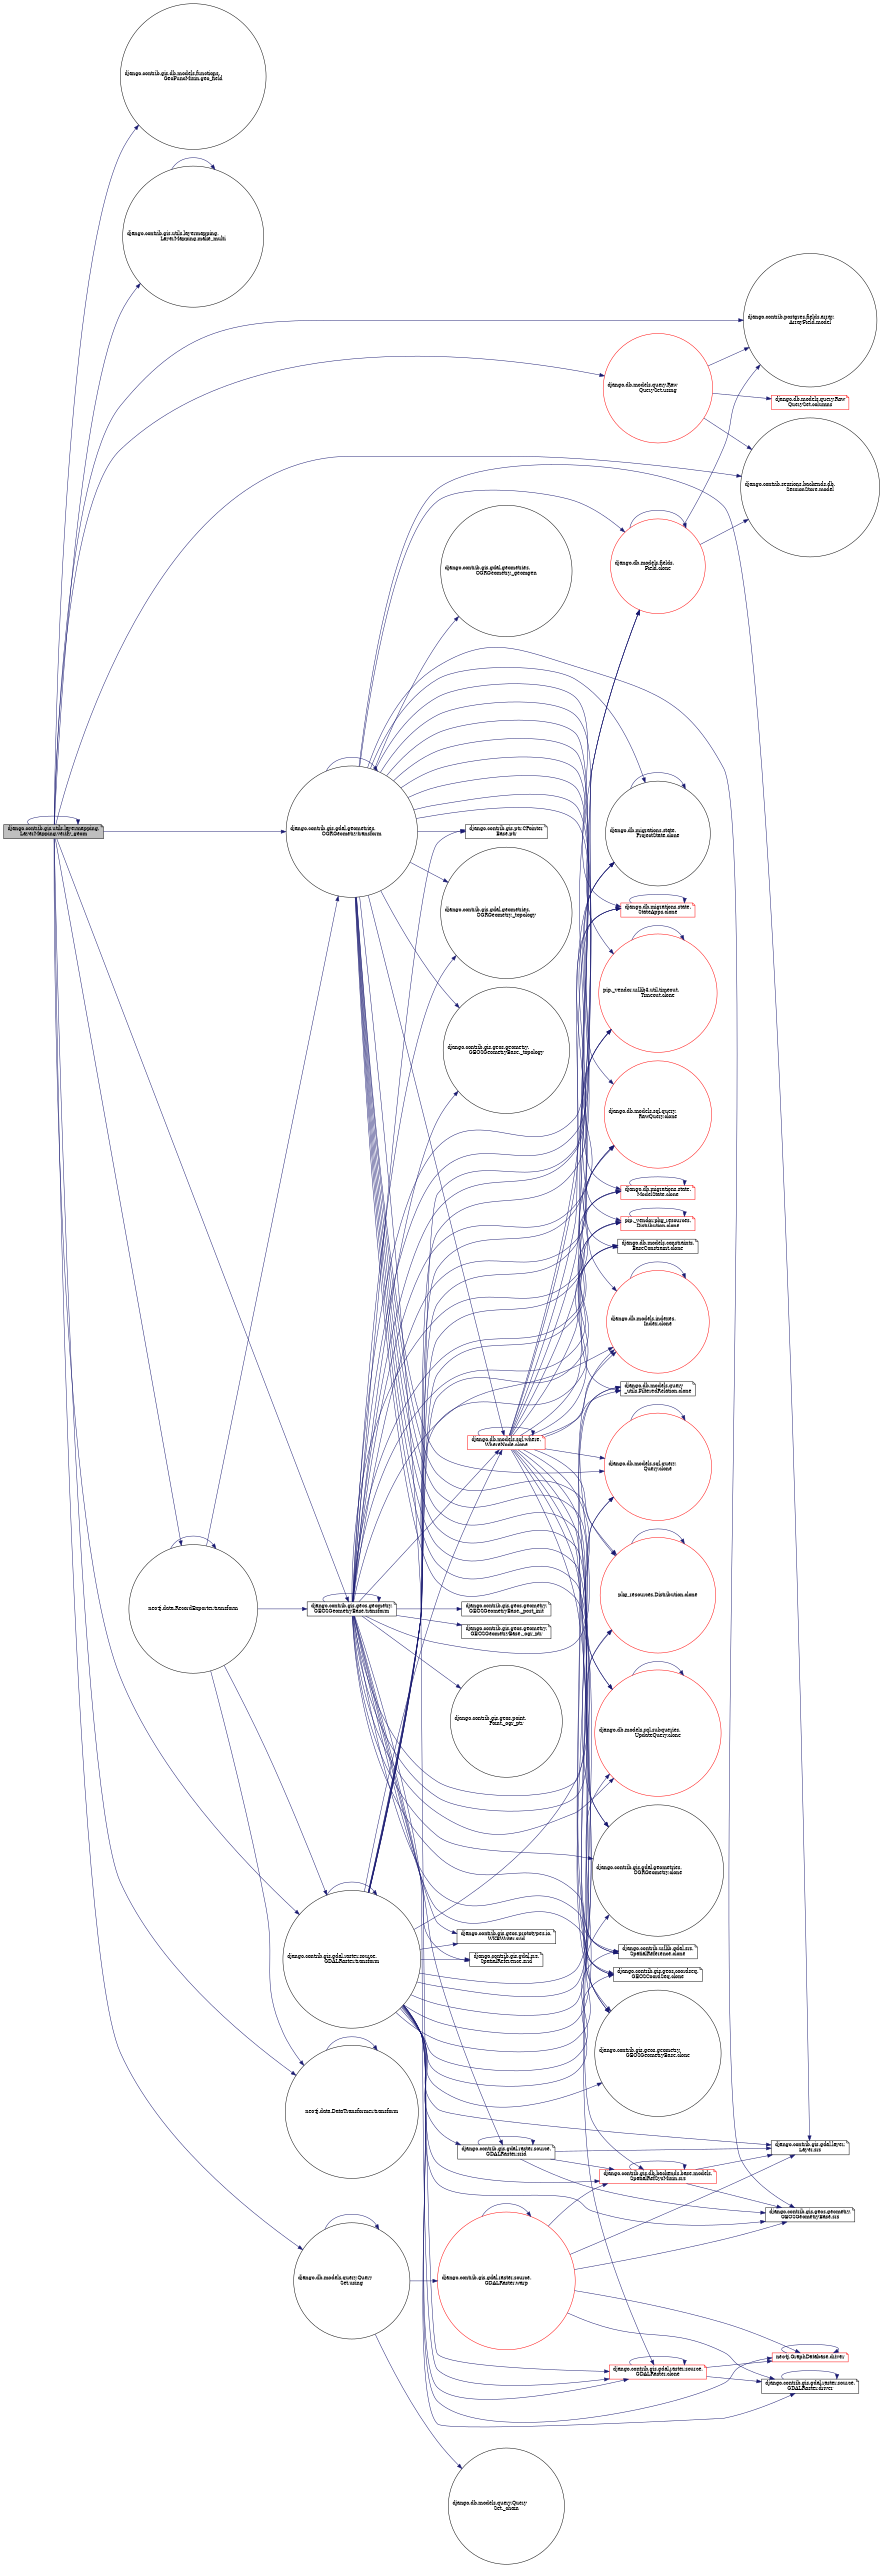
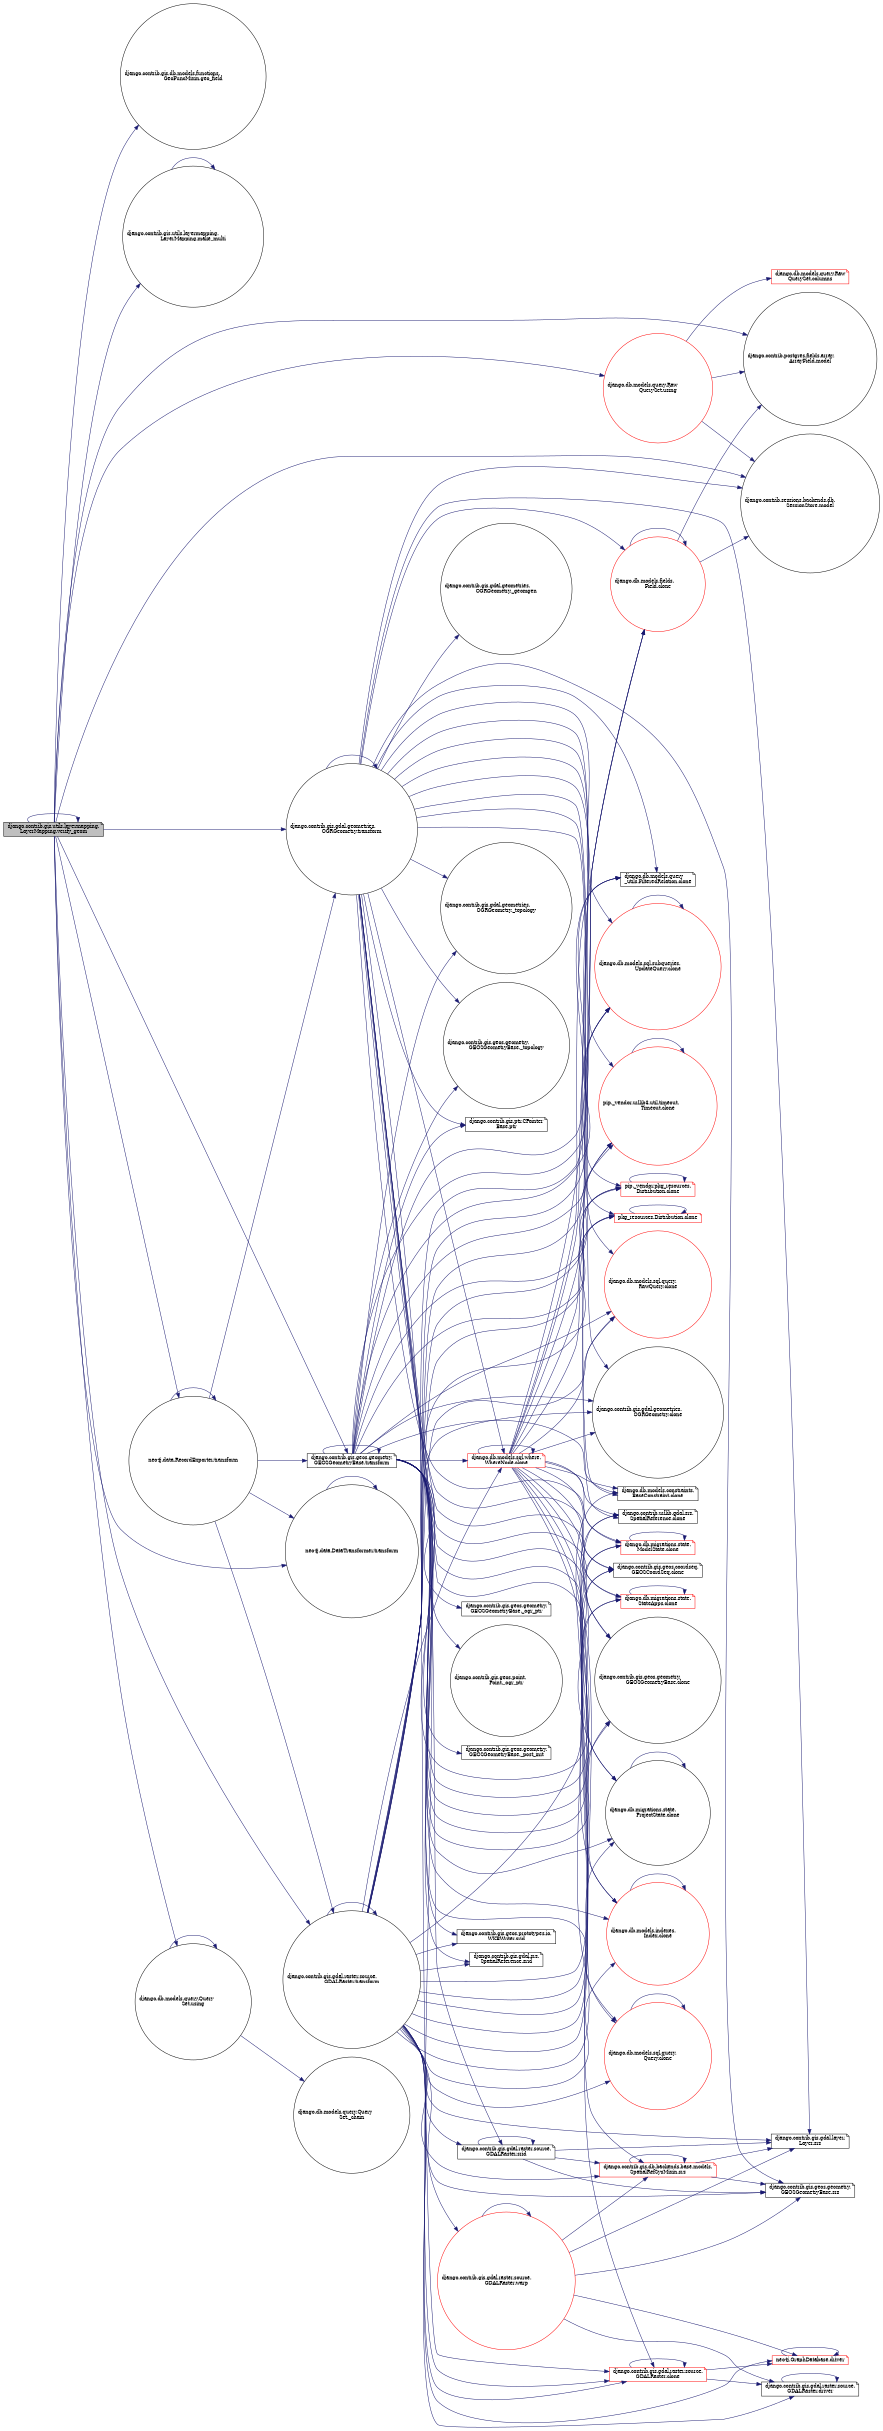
(413, 1387) -> (443, 483)
(658, 1595) -> (658, 1218)
(420, 2281) -> (430, 2126)
